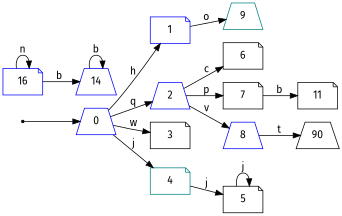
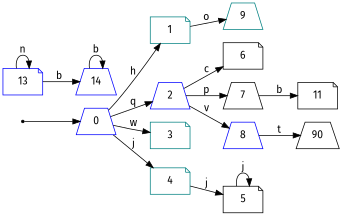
(170, 30) -> (170, 30)
(23, 82) -> (23, 82)
(243, 96) -> (243, 96)
(170, 135) -> (170, 135)
